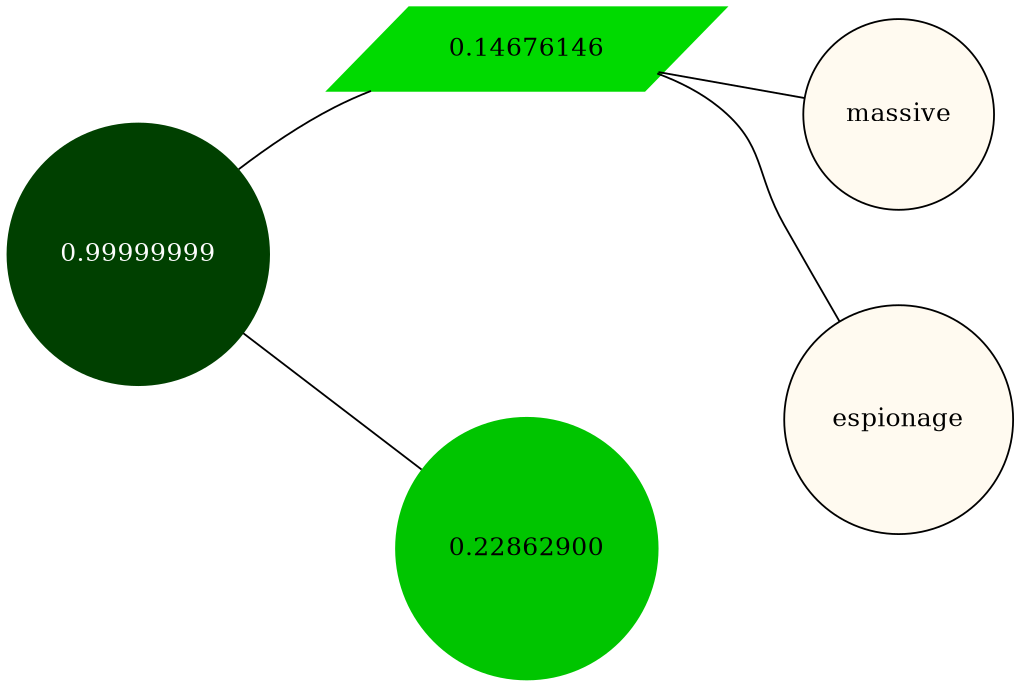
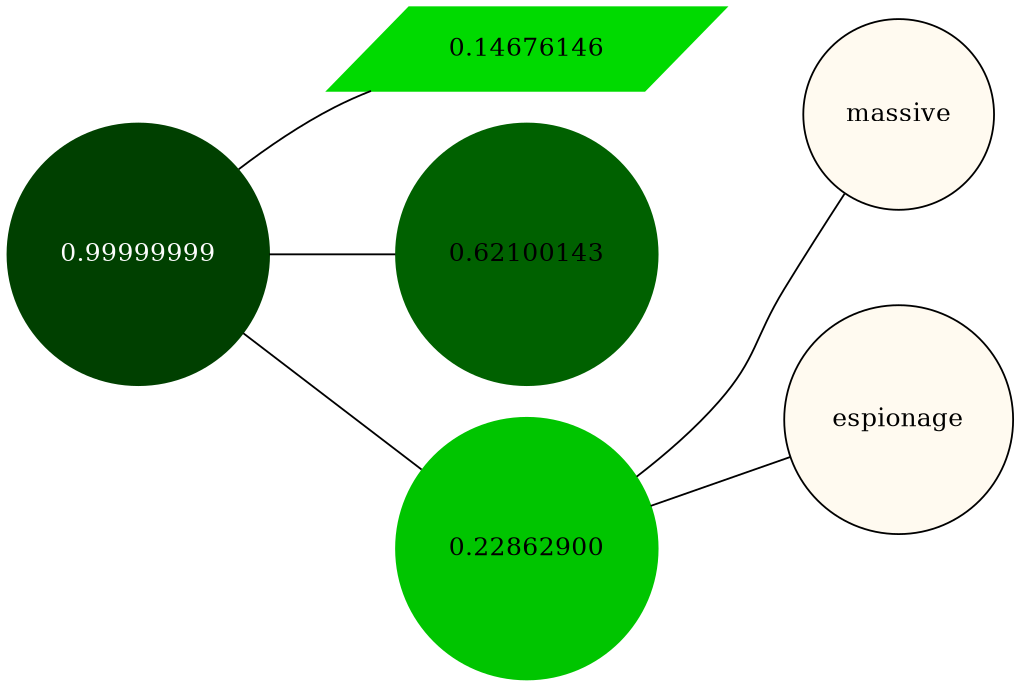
(732, 85) -> (755, 347)
(765, 181) -> (721, 481)
none -> (527, 254)
